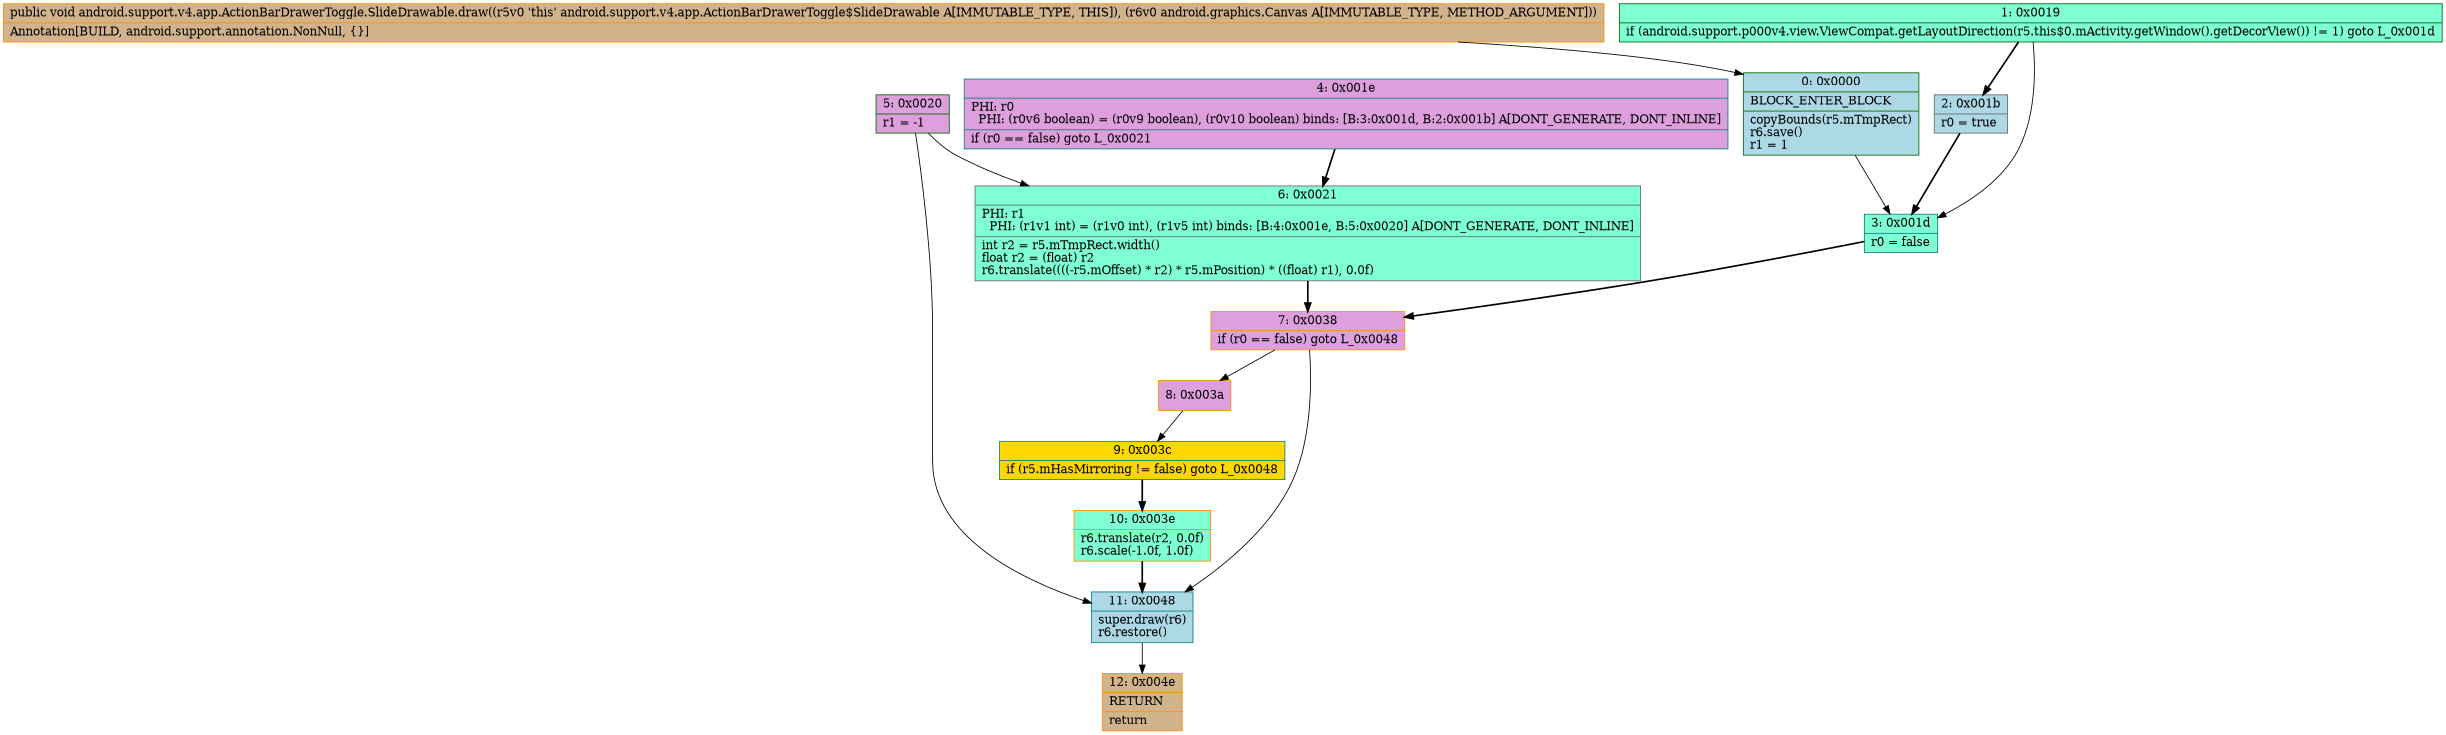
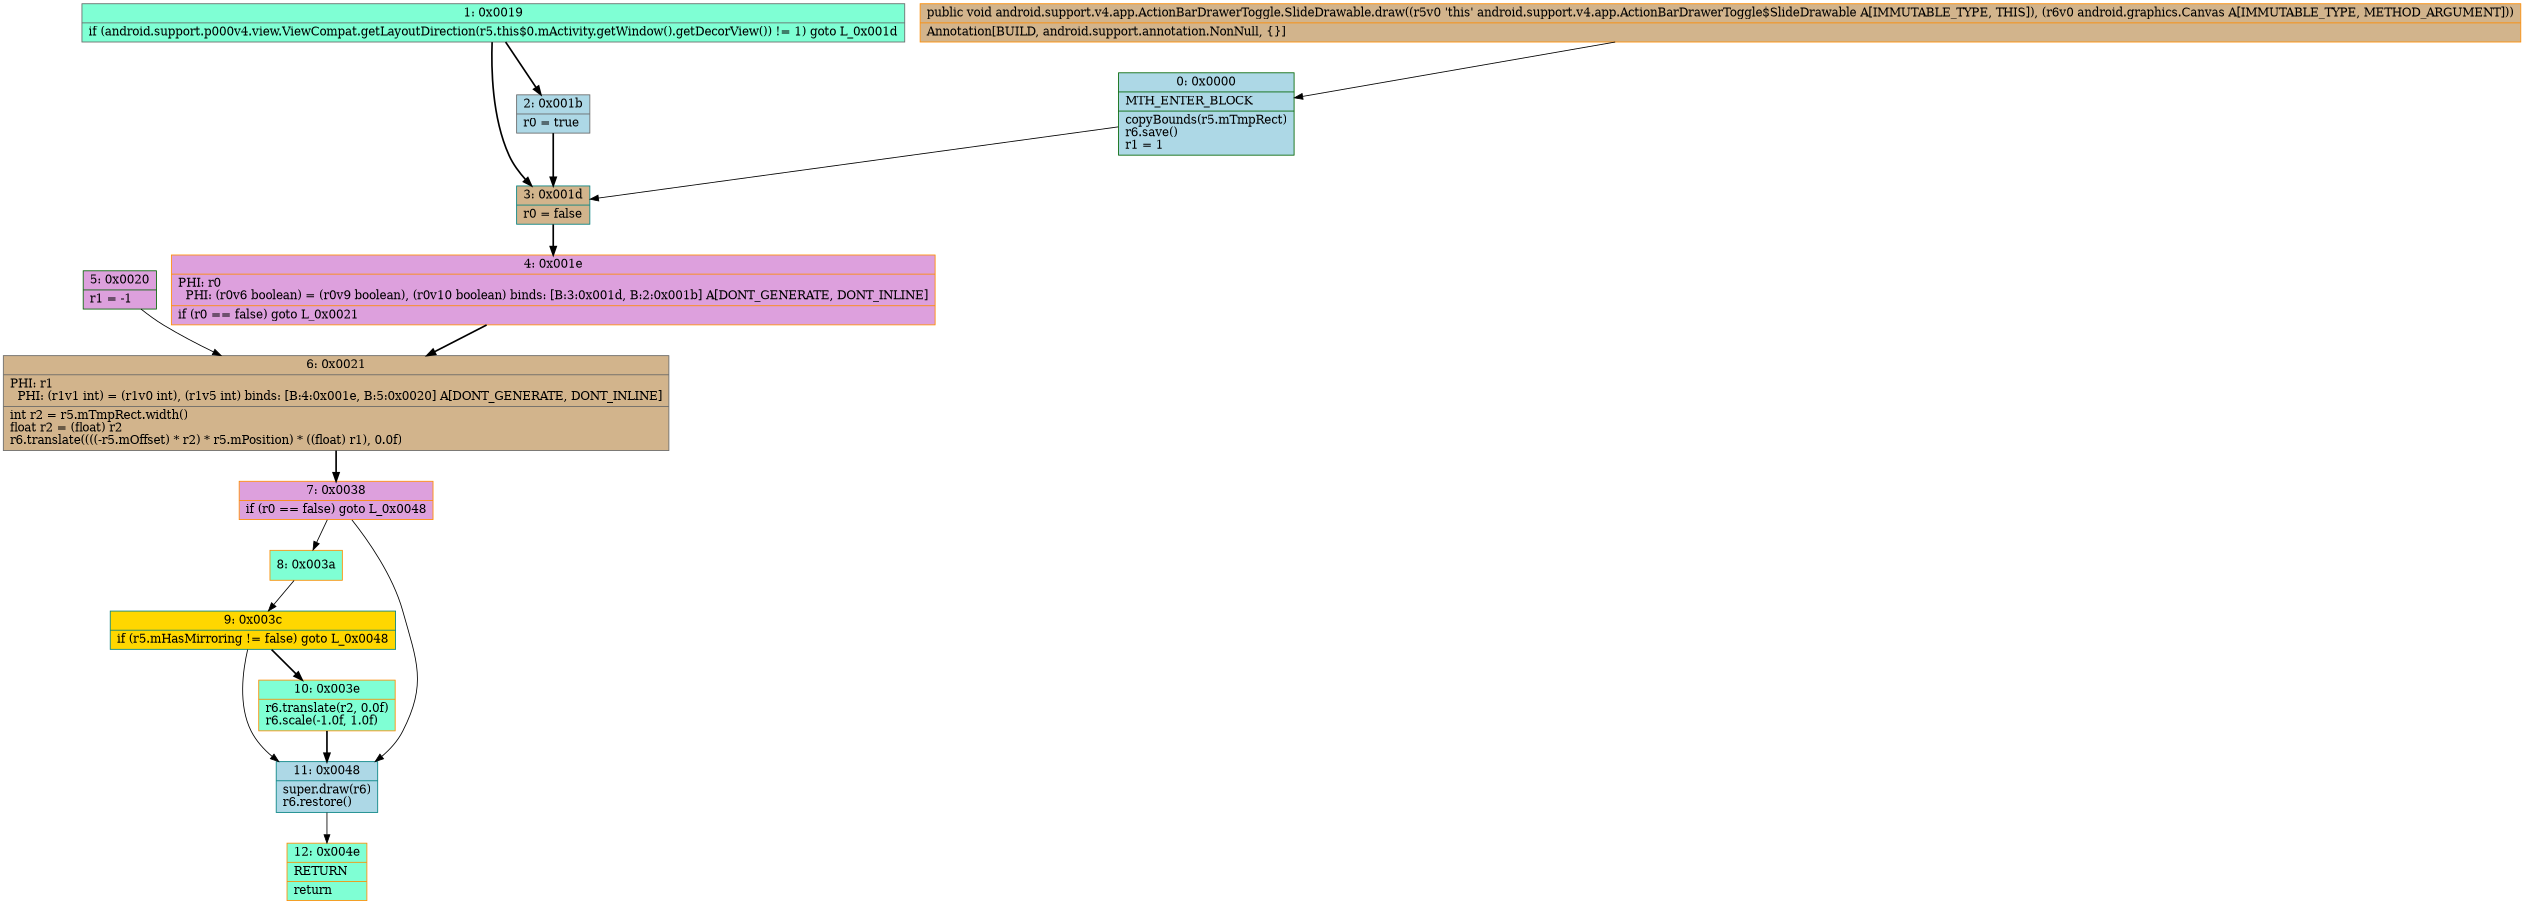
(2031, 23) -> (493, 23)
(1821, 101) -> (1189, 101)
(1346, 114) -> (553, 290)
(2021, 145) -> (497, 114)
(1308, 233) -> (336, 403)
(1901, 233) -> (553, 205)
(1639, 283) -> (553, 235)
(1195, 396) -> (306, 565)
(933, 406) -> (244, 707)
(1142, 702) -> (327, 872)
